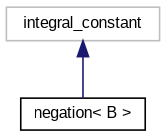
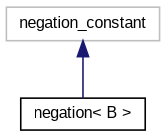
(83, 24) -> (83, 24)
